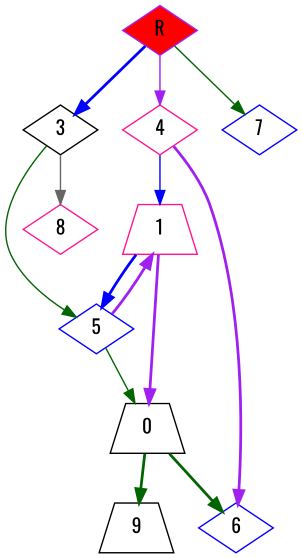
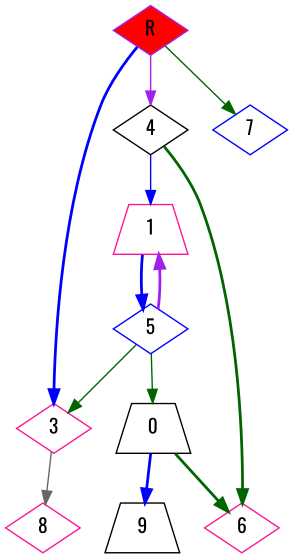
(60, 130) -> (54, 428)
(160, 130) -> (151, 130)
(6, 234) -> (107, 374)
(234, 312) -> (228, 311)
(154, 322) -> none
(143, 471) -> (149, 471)
(236, 528) -> (242, 528)
